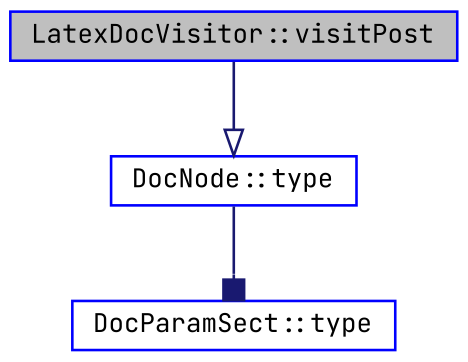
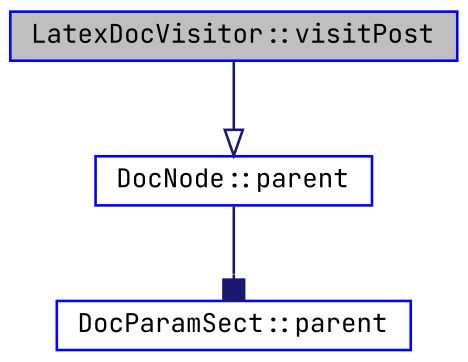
(234, 181) -> (234, 181)
(234, 326) -> (234, 326)
